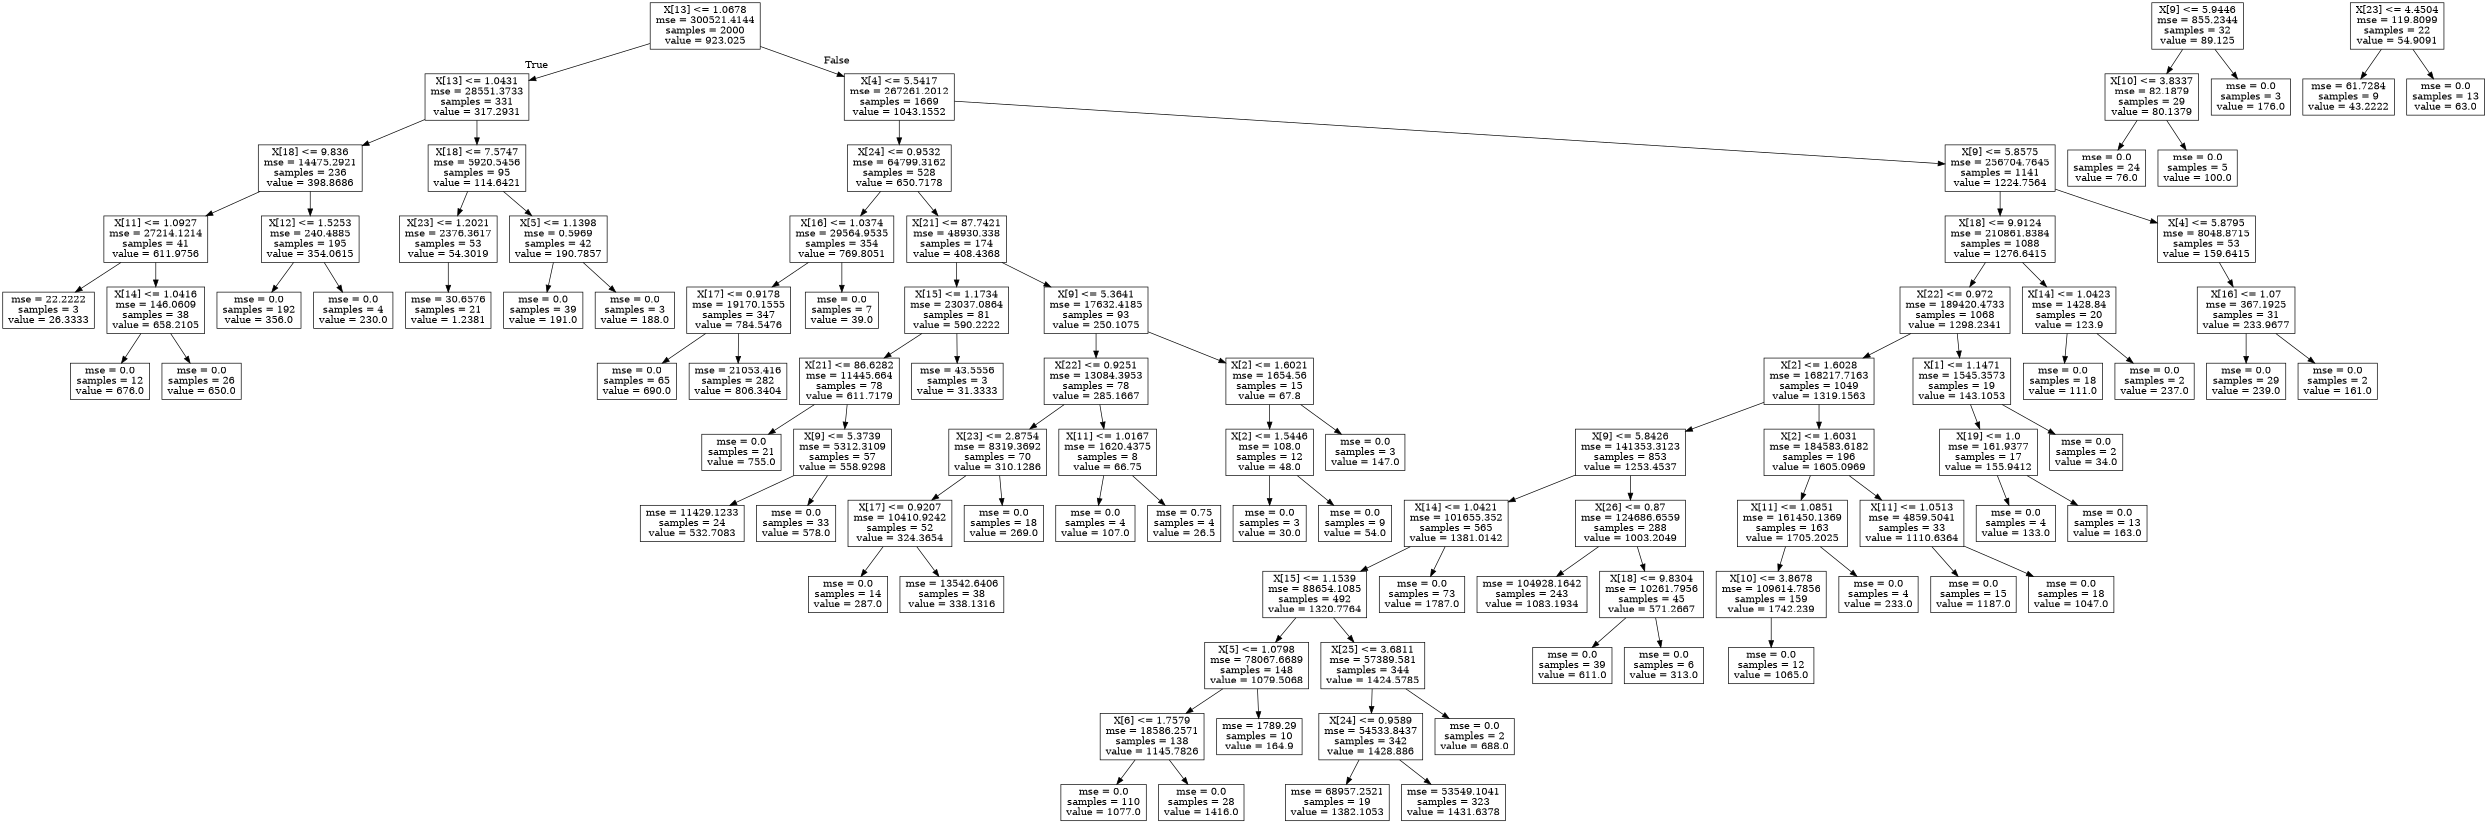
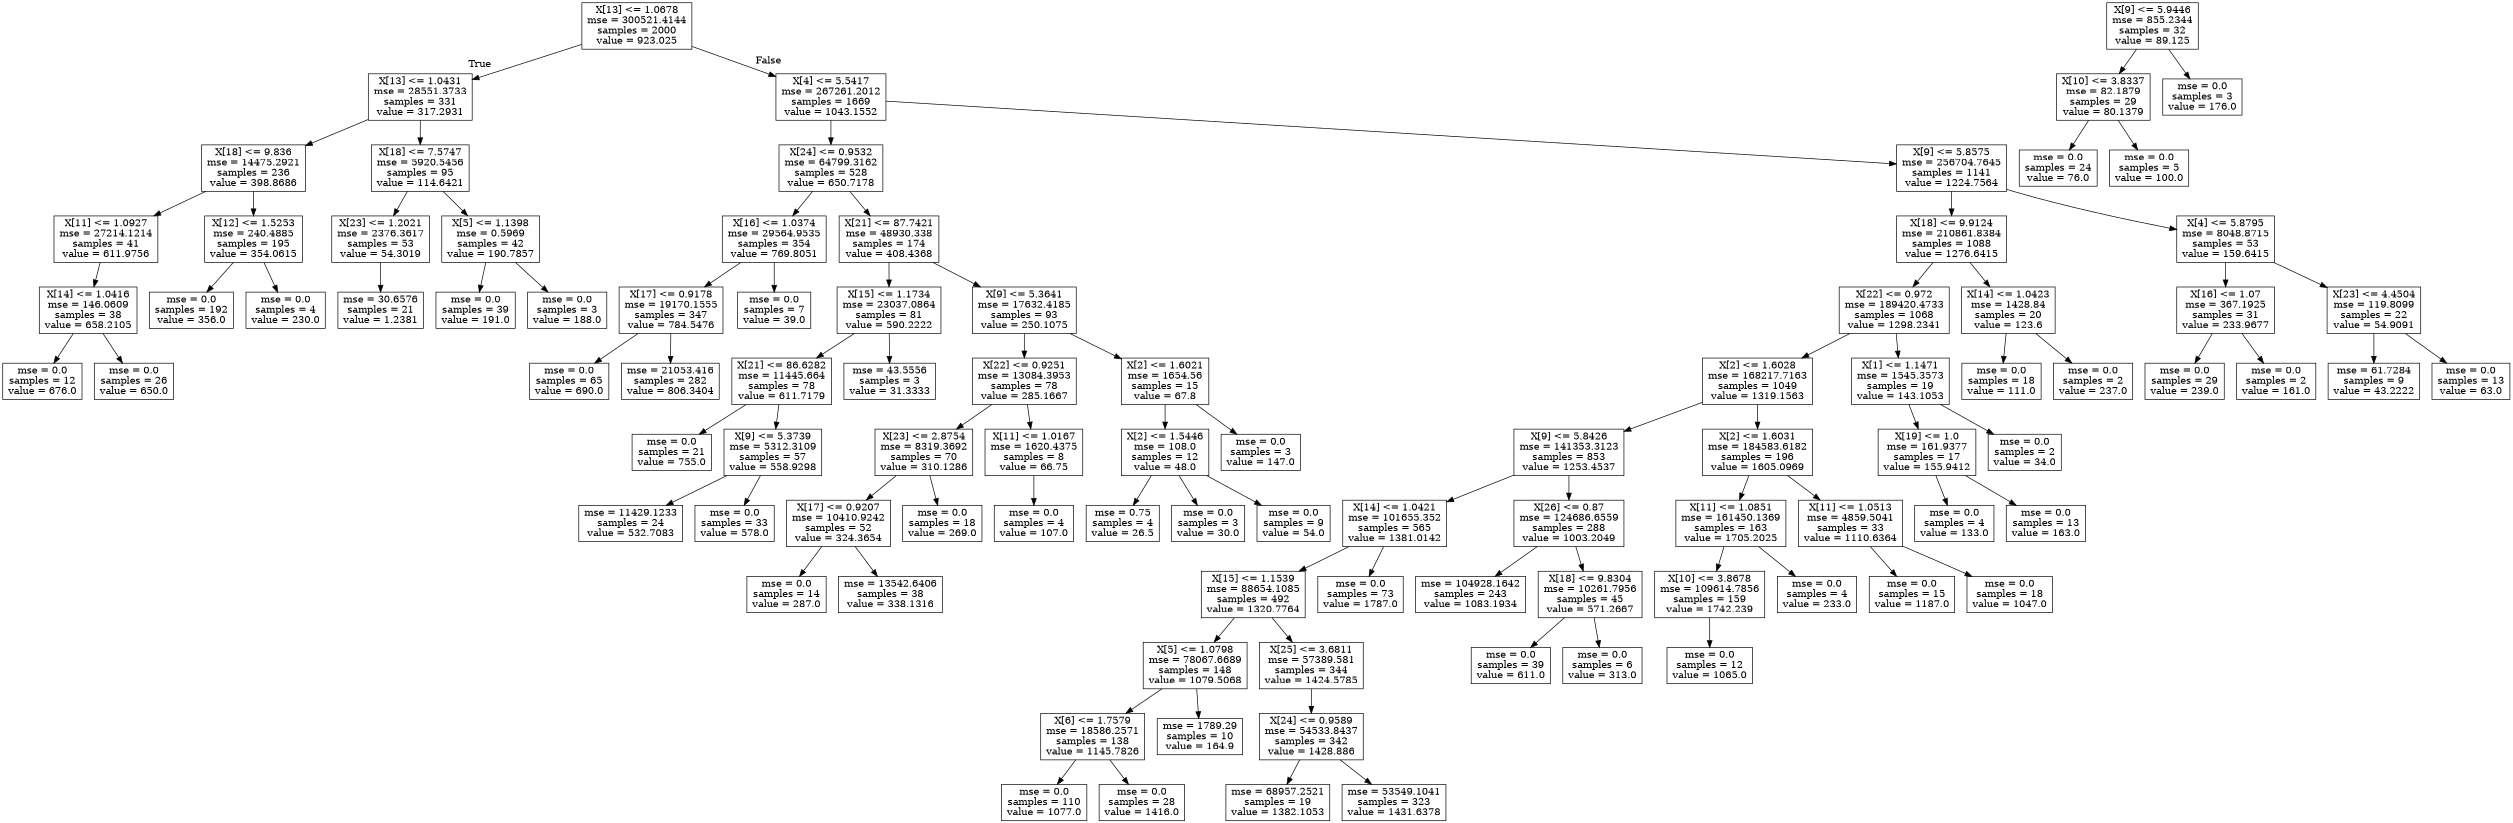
none -> (2297, 274)
(49, 310) -> none
(2069, 310) -> (2008, 310)
(1146, 488) -> (1144, 488)
(1475, 737) -> none
